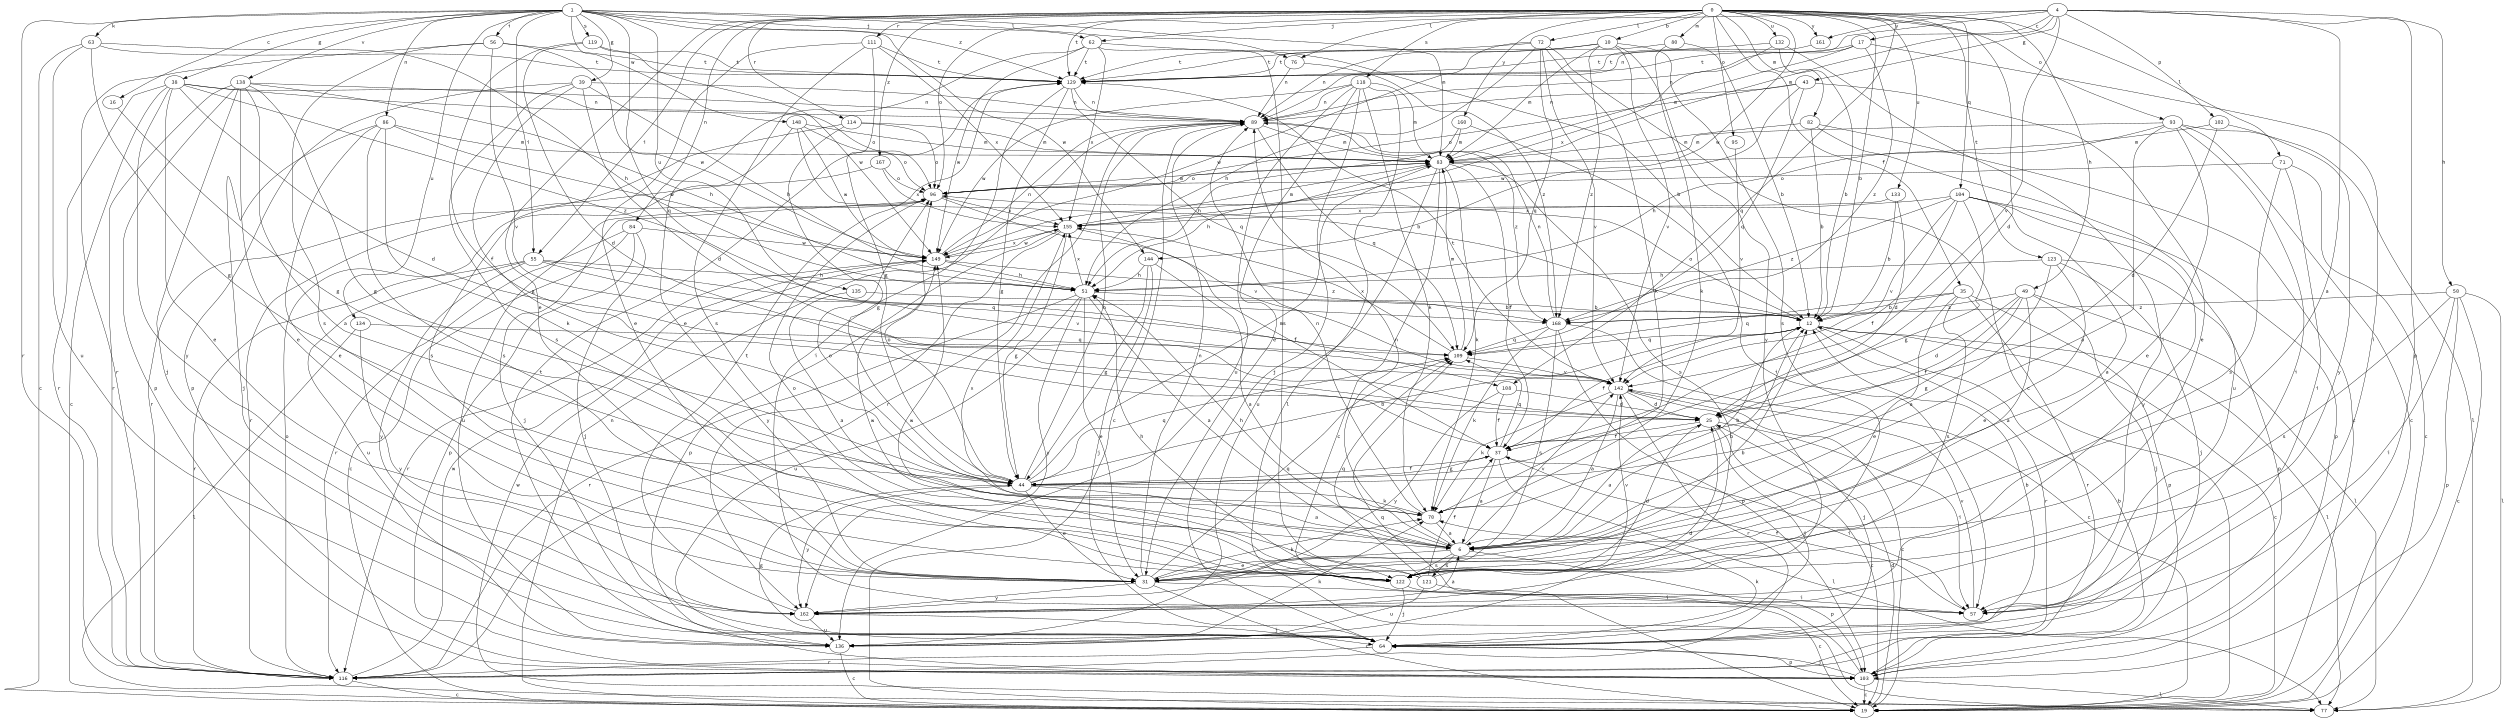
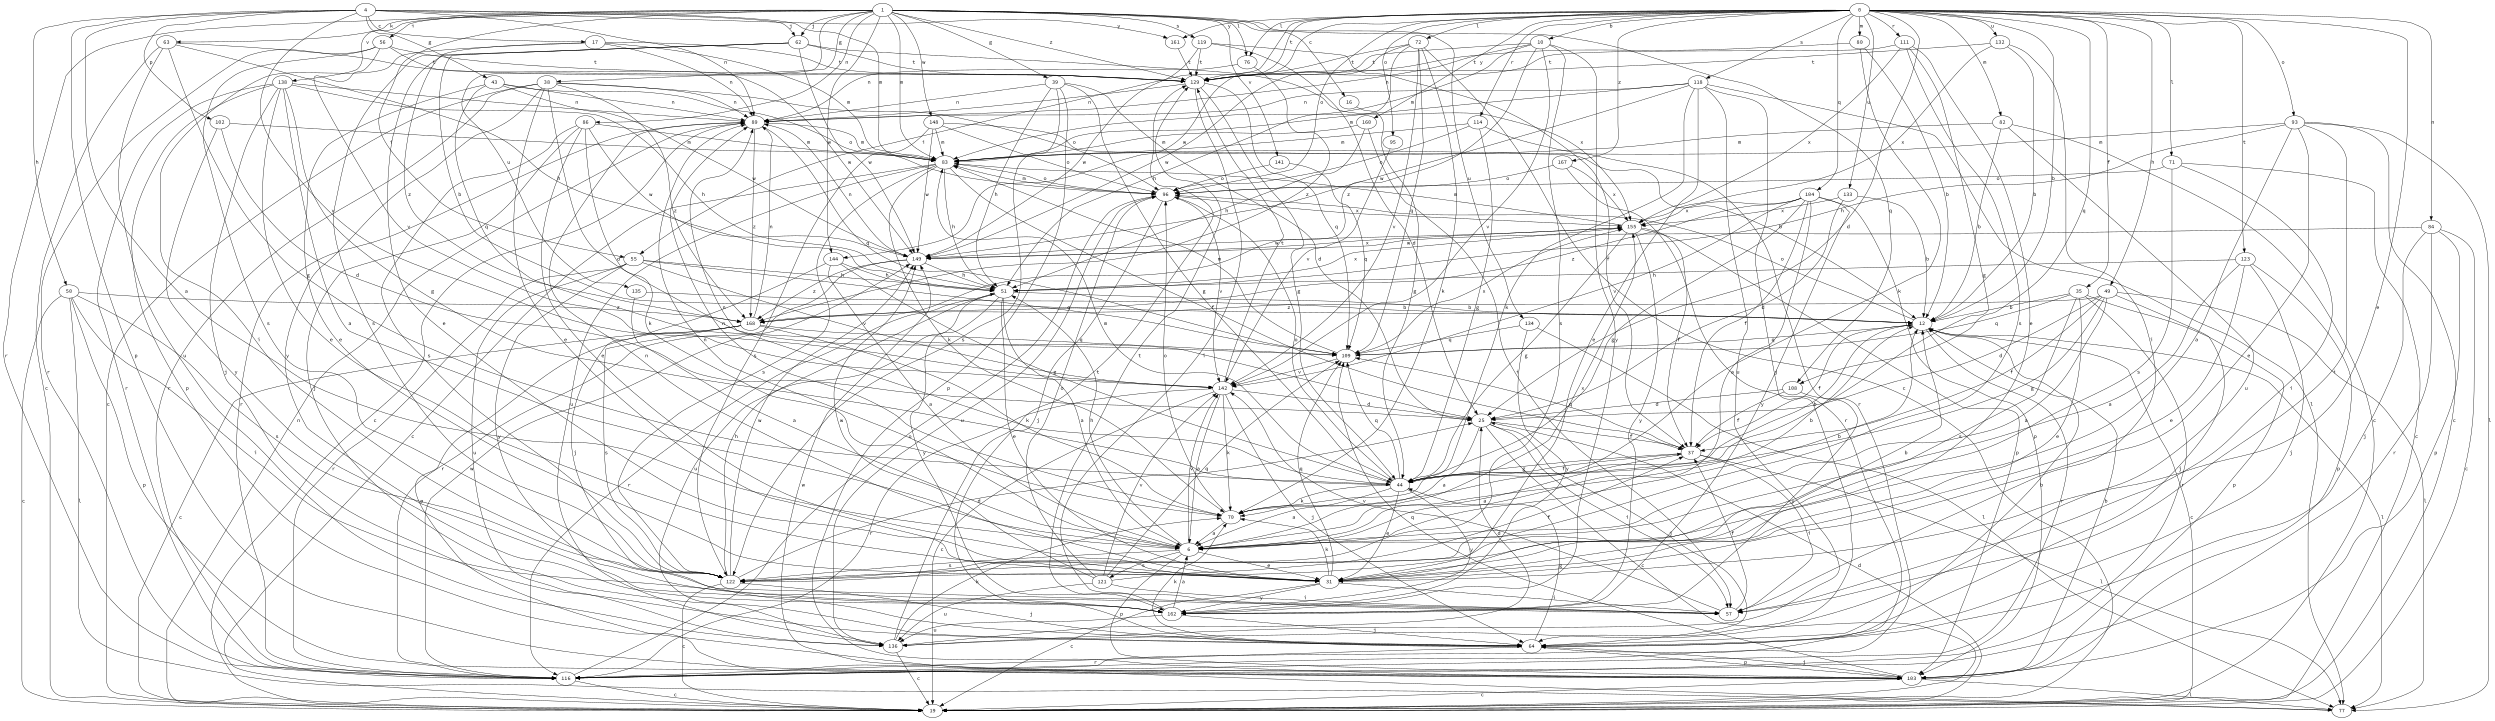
none -> (1279, 162)
